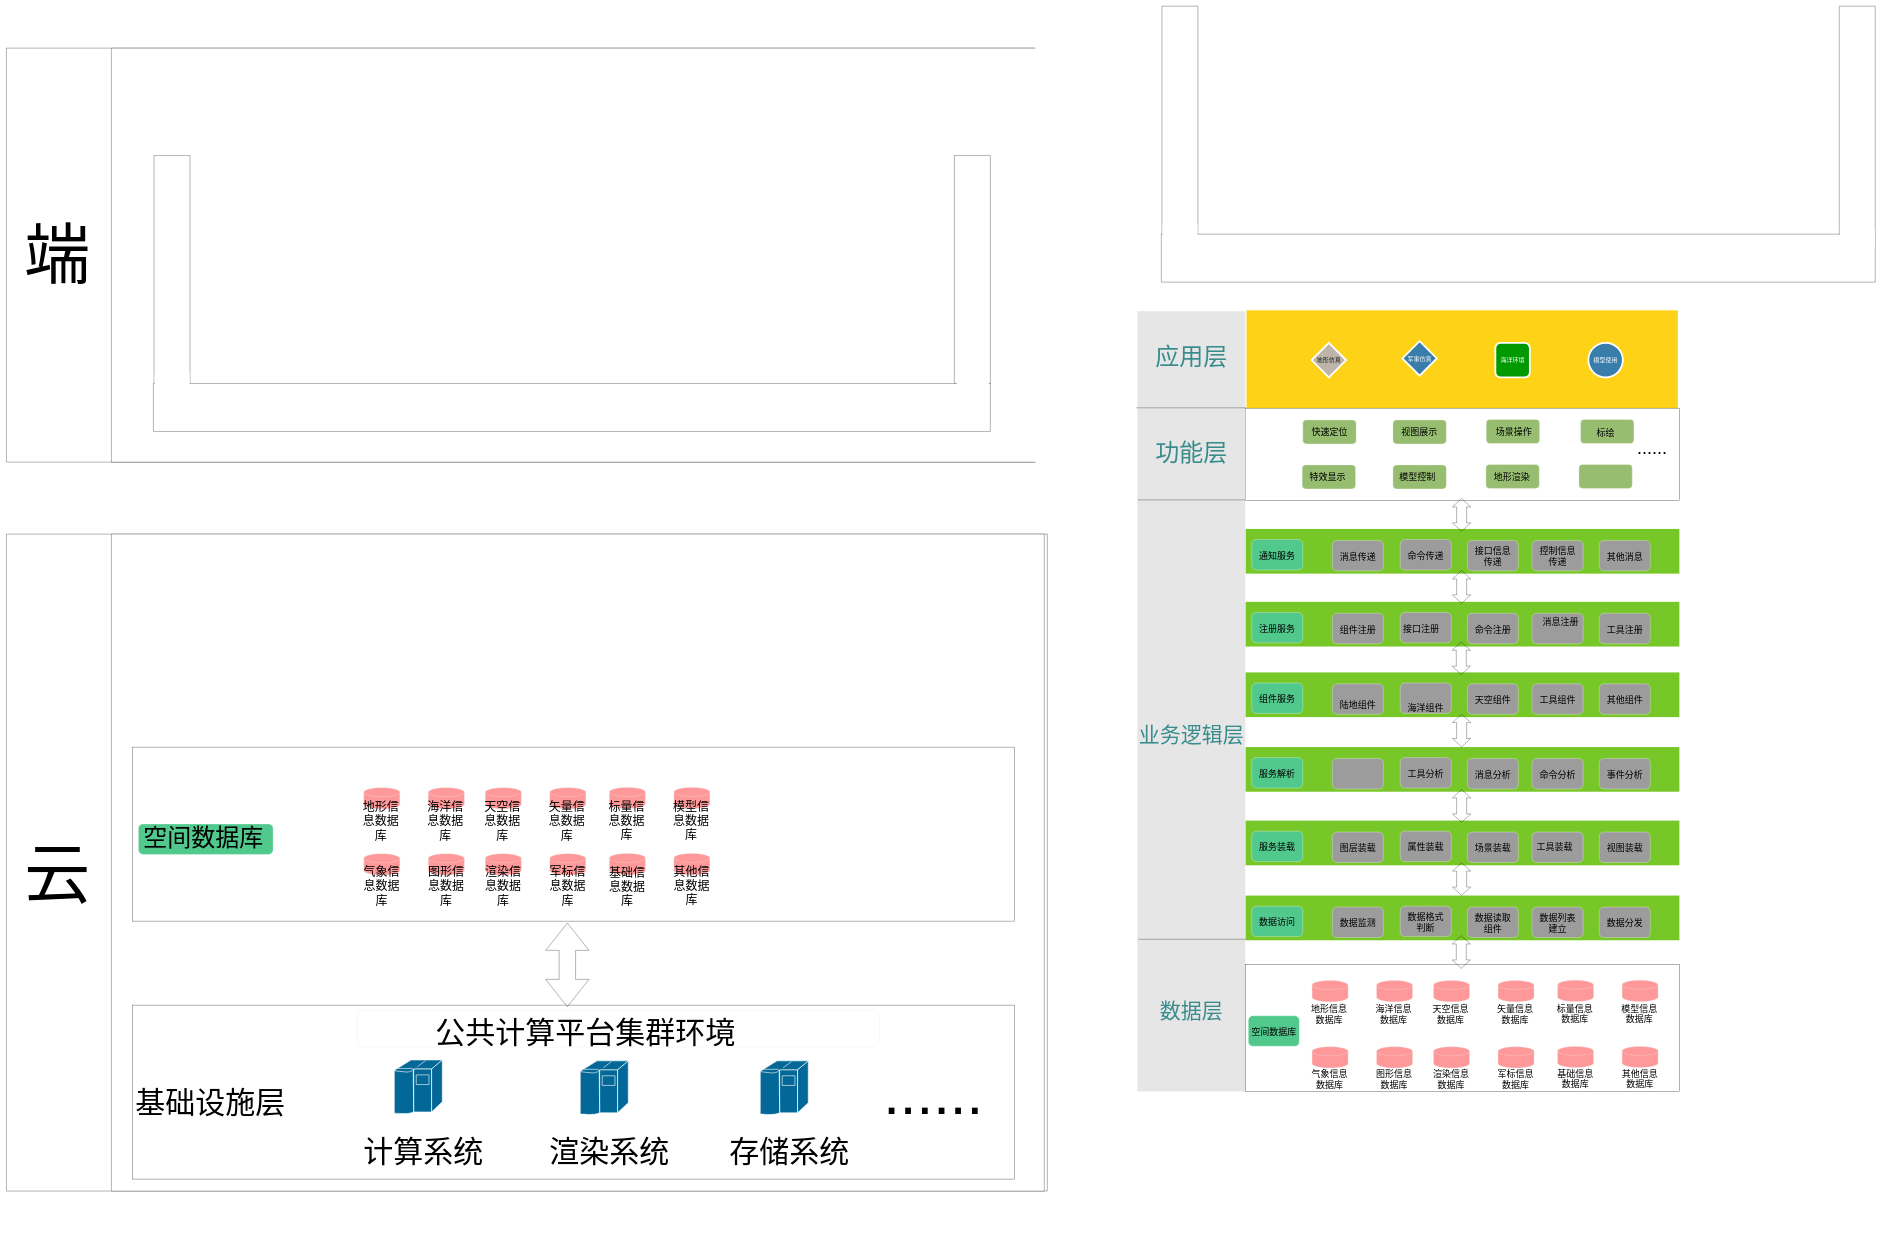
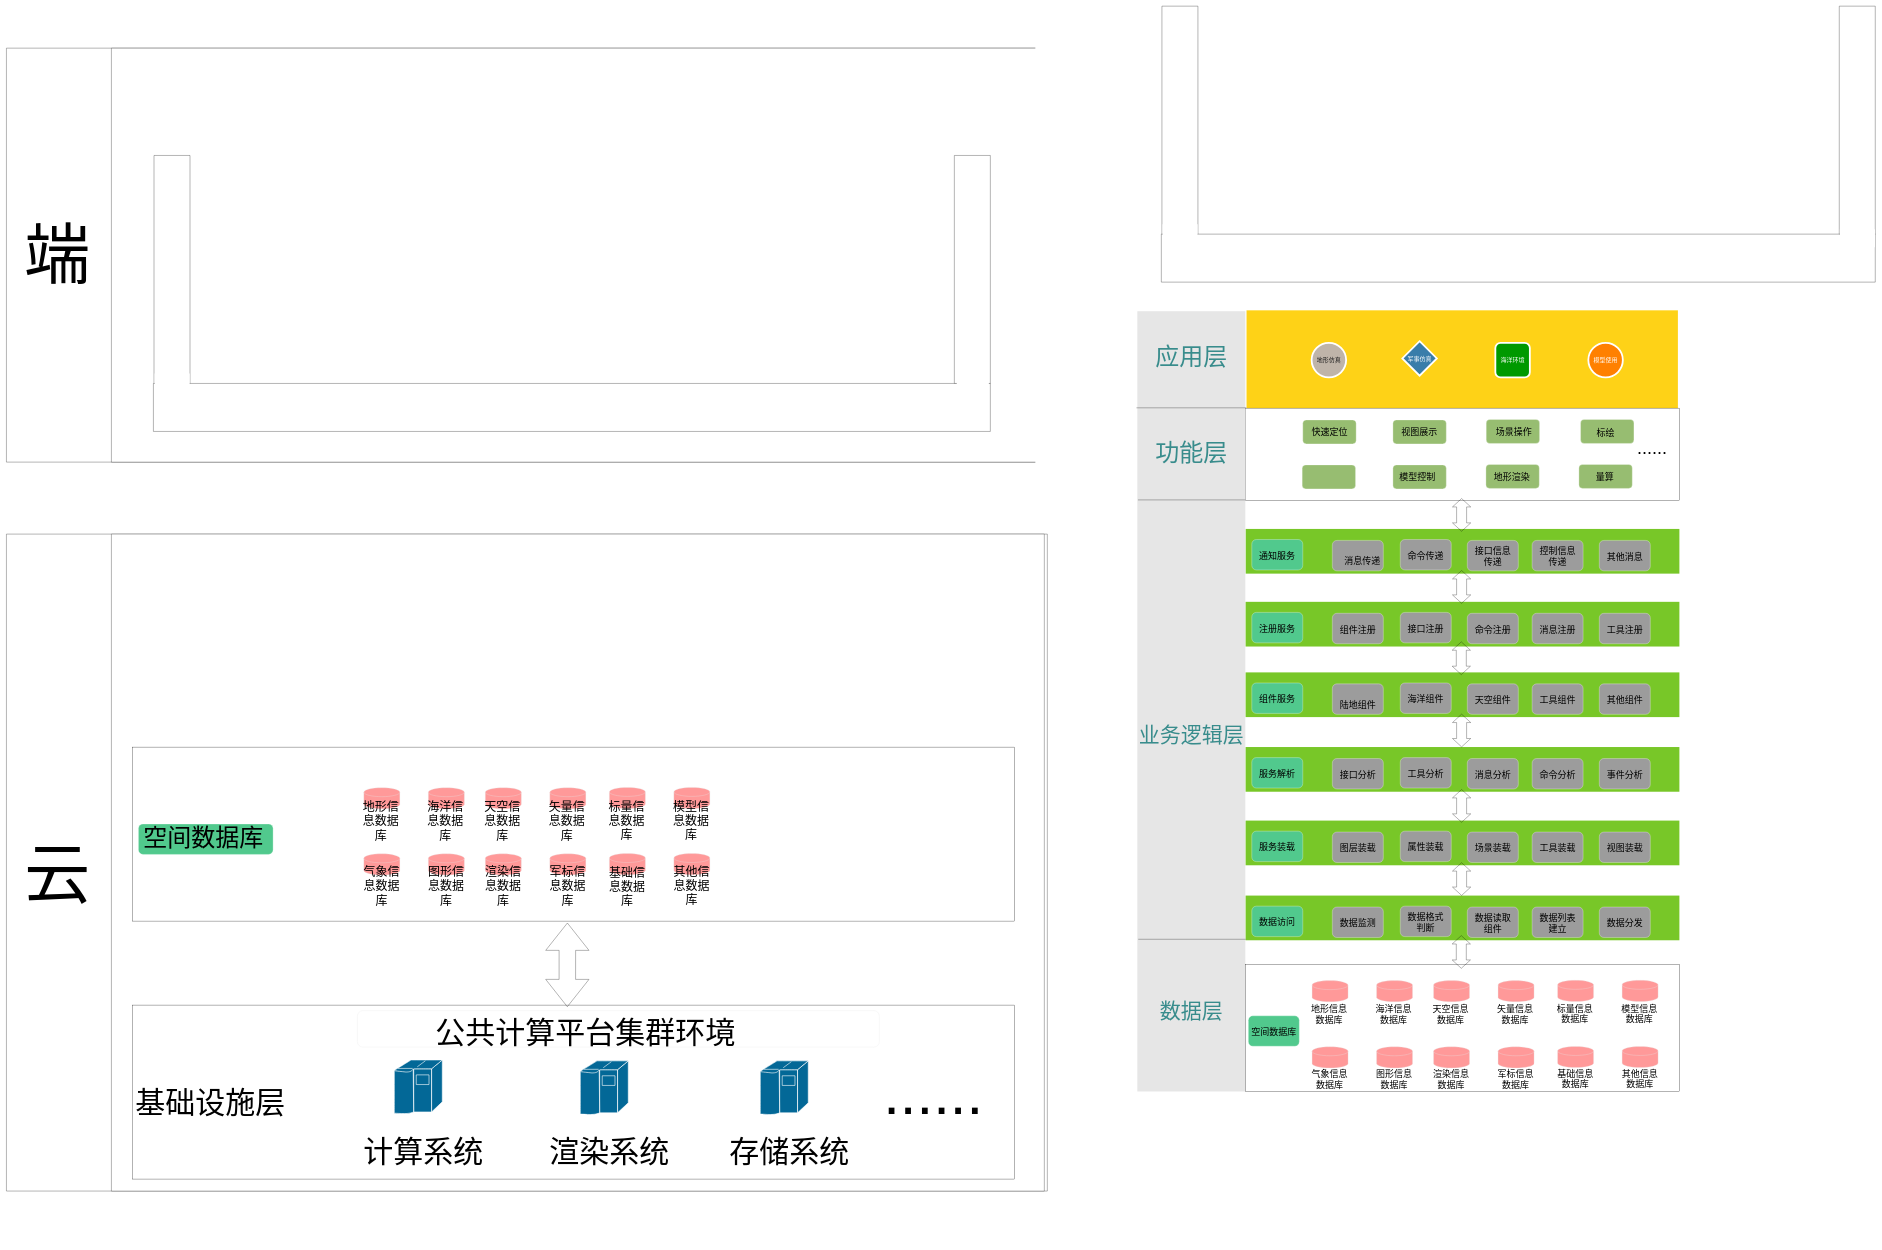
(1329, 360) -> (1329, 360)
(1605, 360) -> (1605, 360)
none -> (1605, 476)
(1327, 477) -> none
(1358, 557) -> (1362, 561)
(1560, 622) -> (1557, 629)
(1421, 629) -> (1426, 629)
(1426, 708) -> (1426, 699)
none -> (1358, 775)
(1554, 847) -> (1557, 848)
